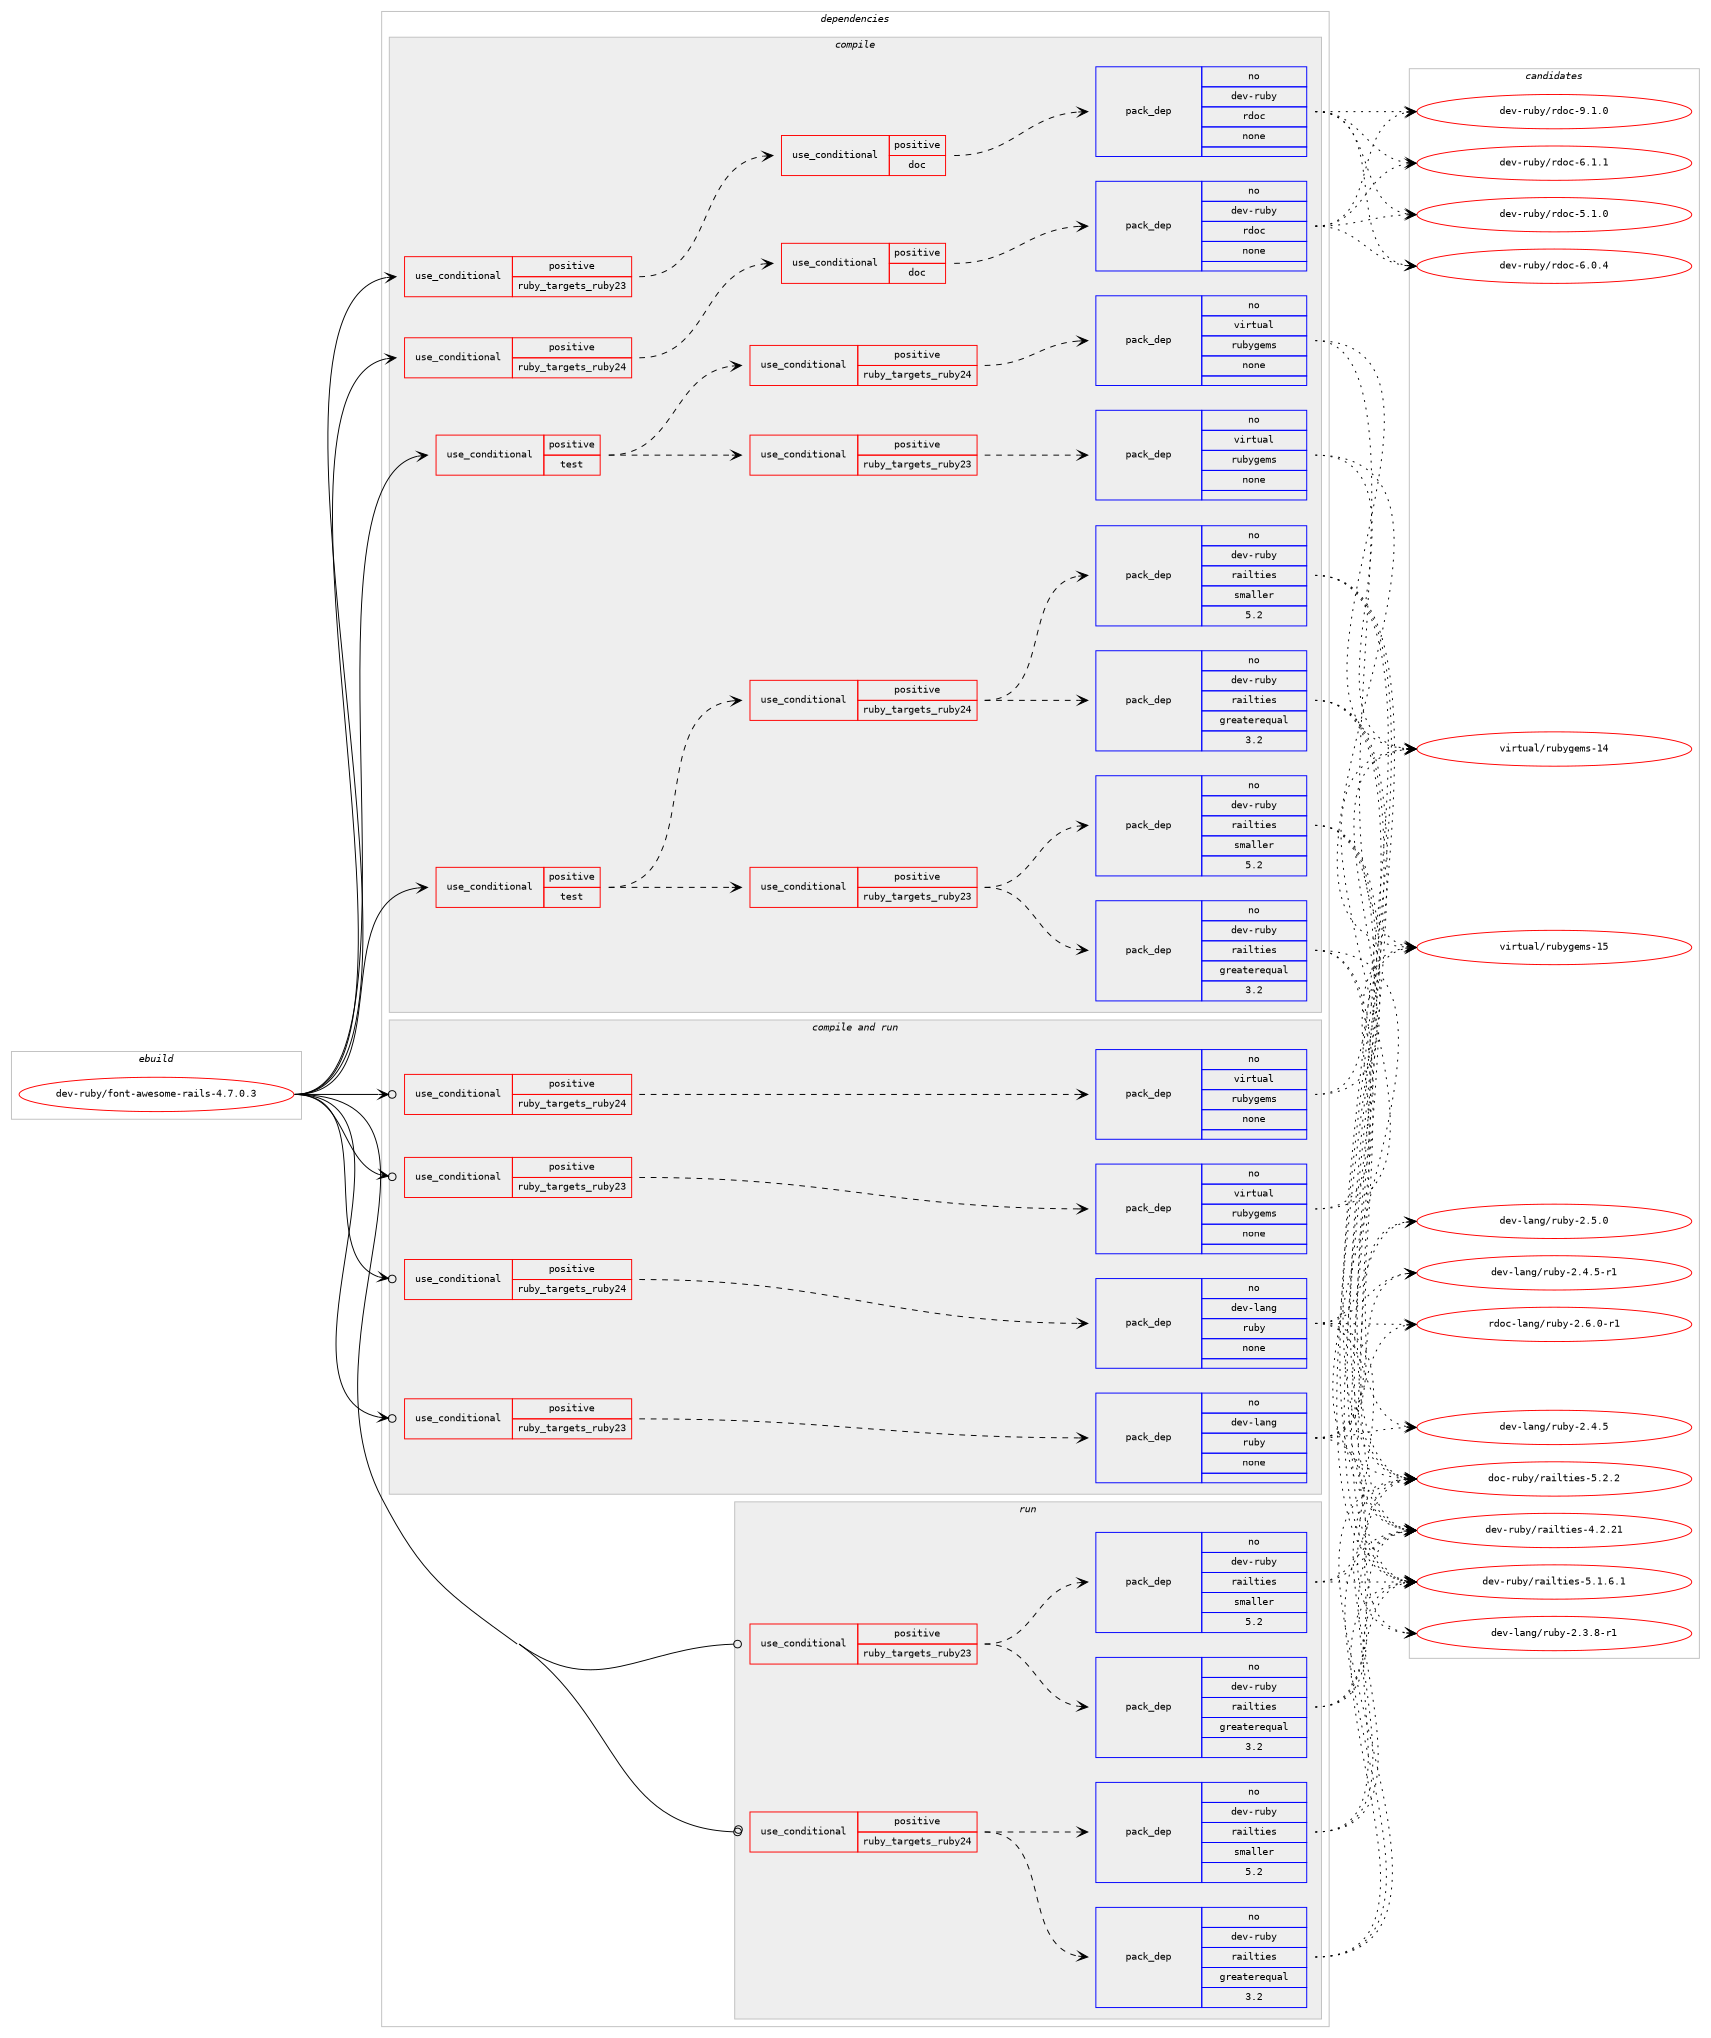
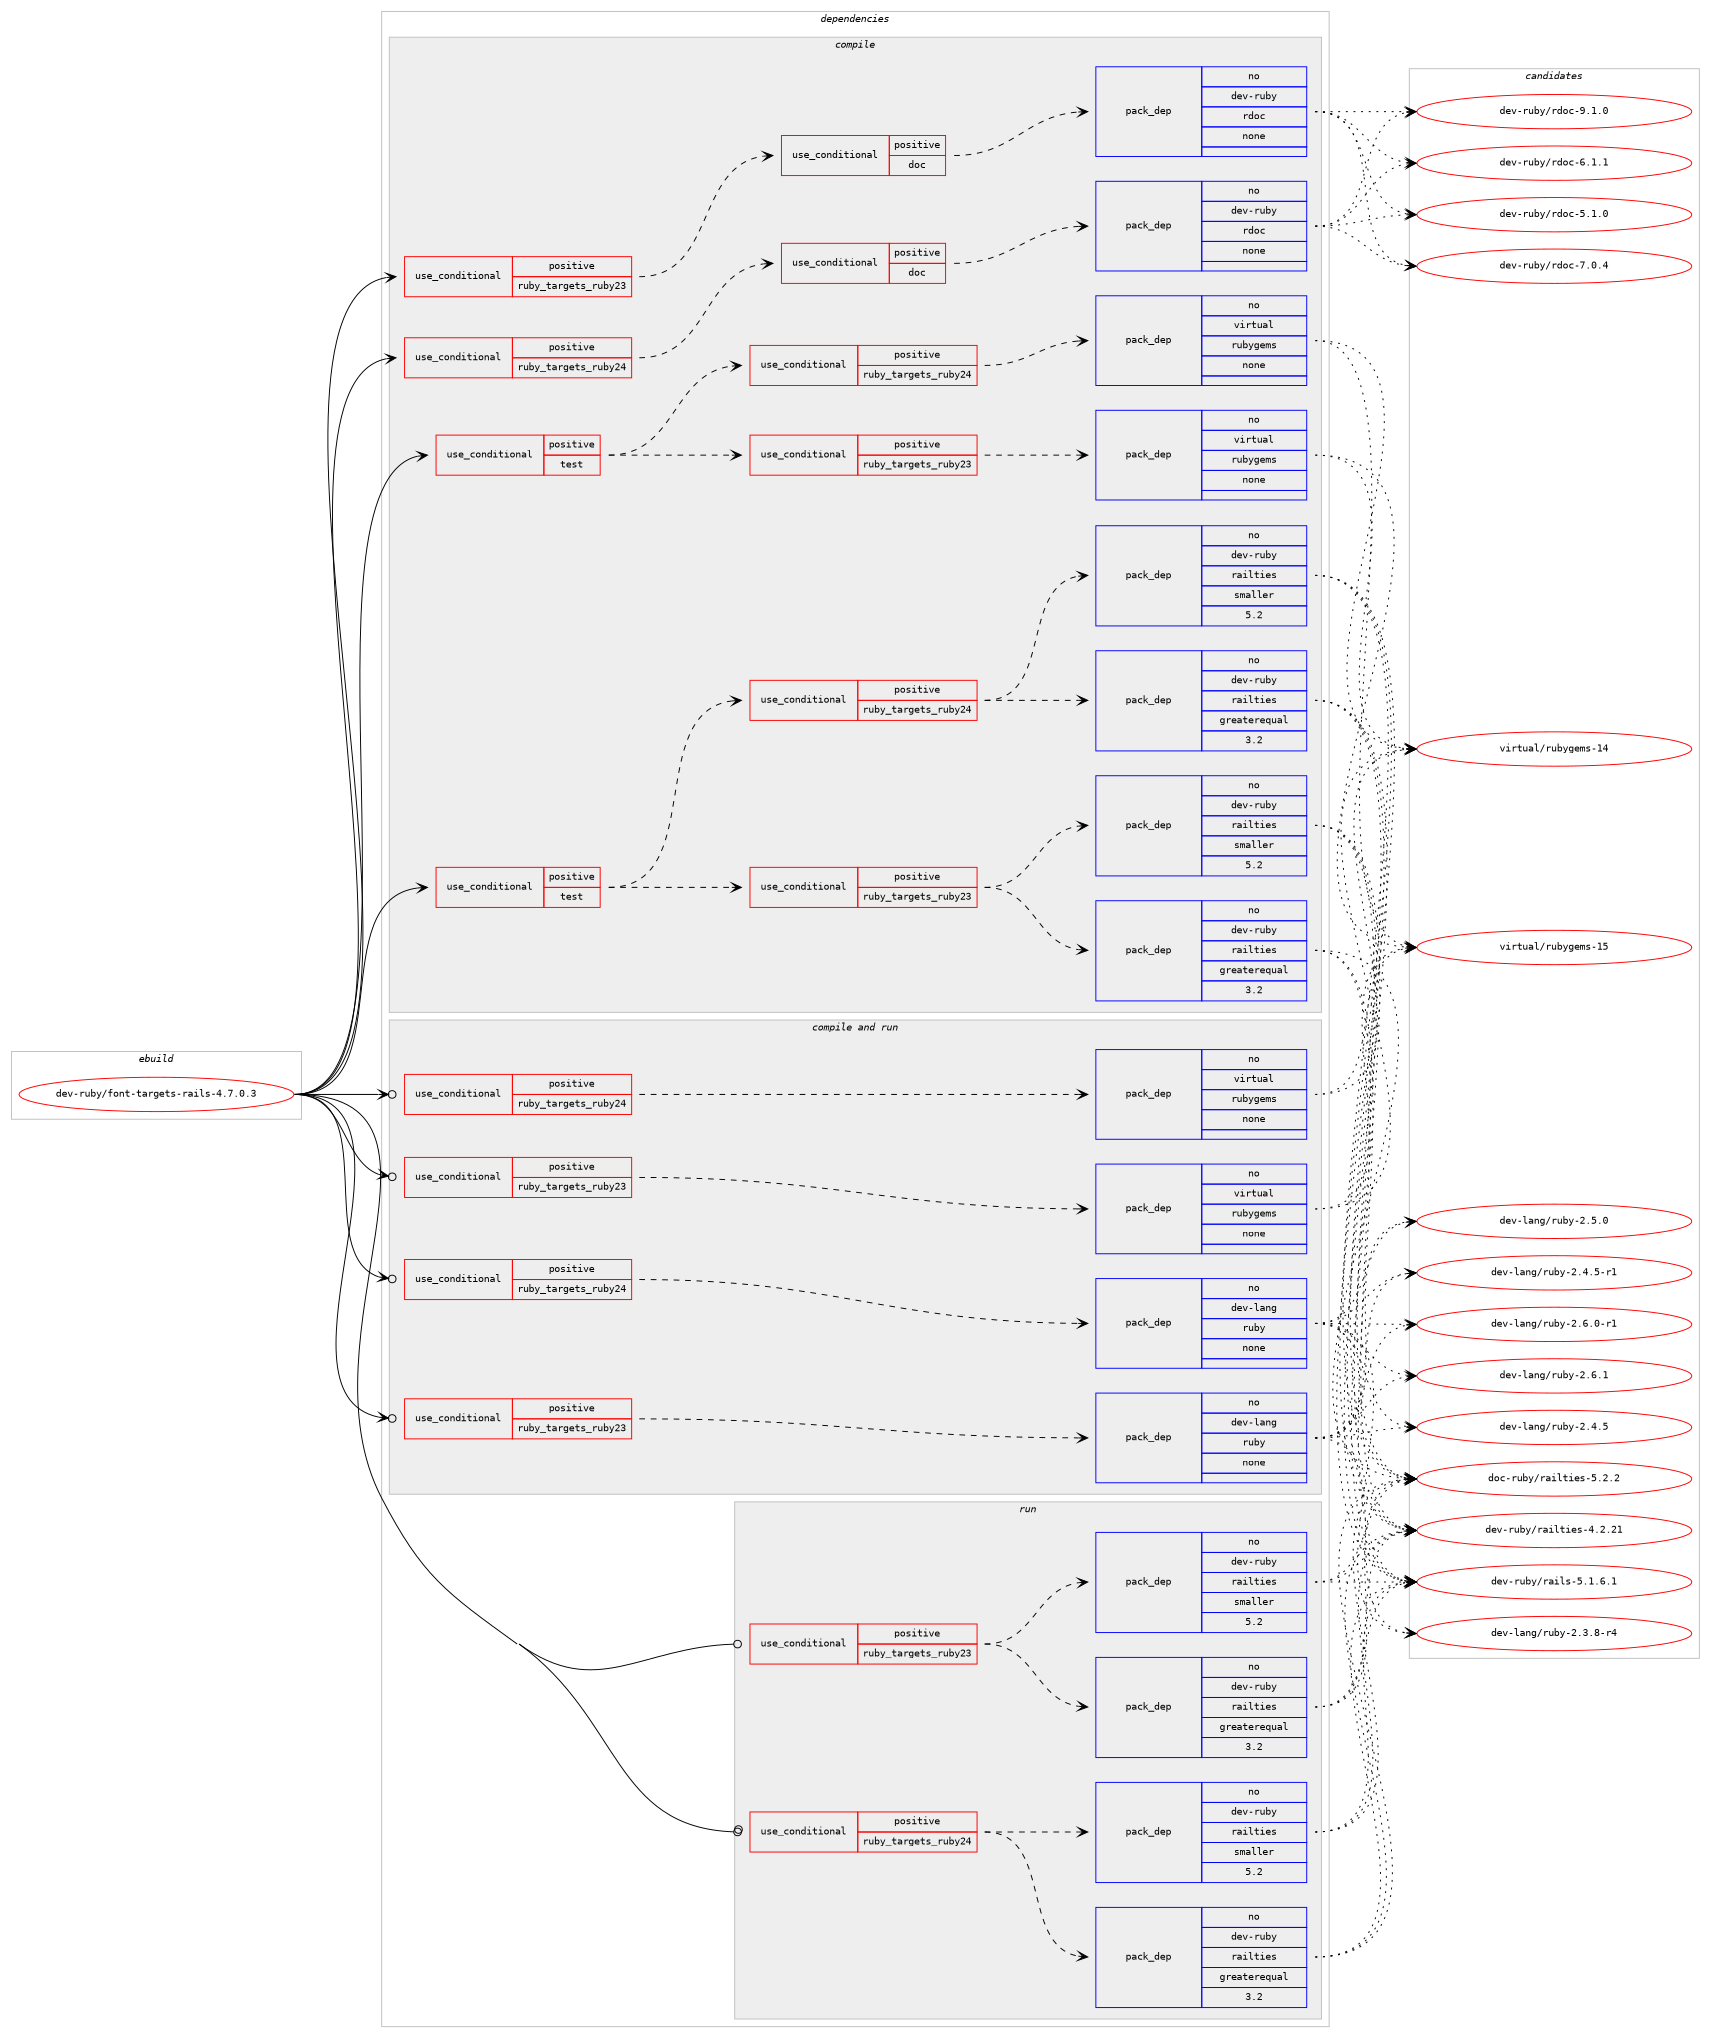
(1554, 266) -> (1554, 266)
(156, 1094) -> (156, 1094)
(1554, 1324) -> (1554, 1324)
none -> (1554, 1376)
(1554, 1582) -> (1554, 1582)
(1554, 1634) -> (1554, 1634)
